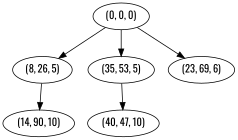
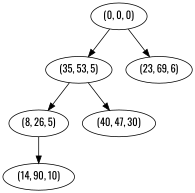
(85, 41) -> (61, 94)
(123, 123) -> (119, 123)
